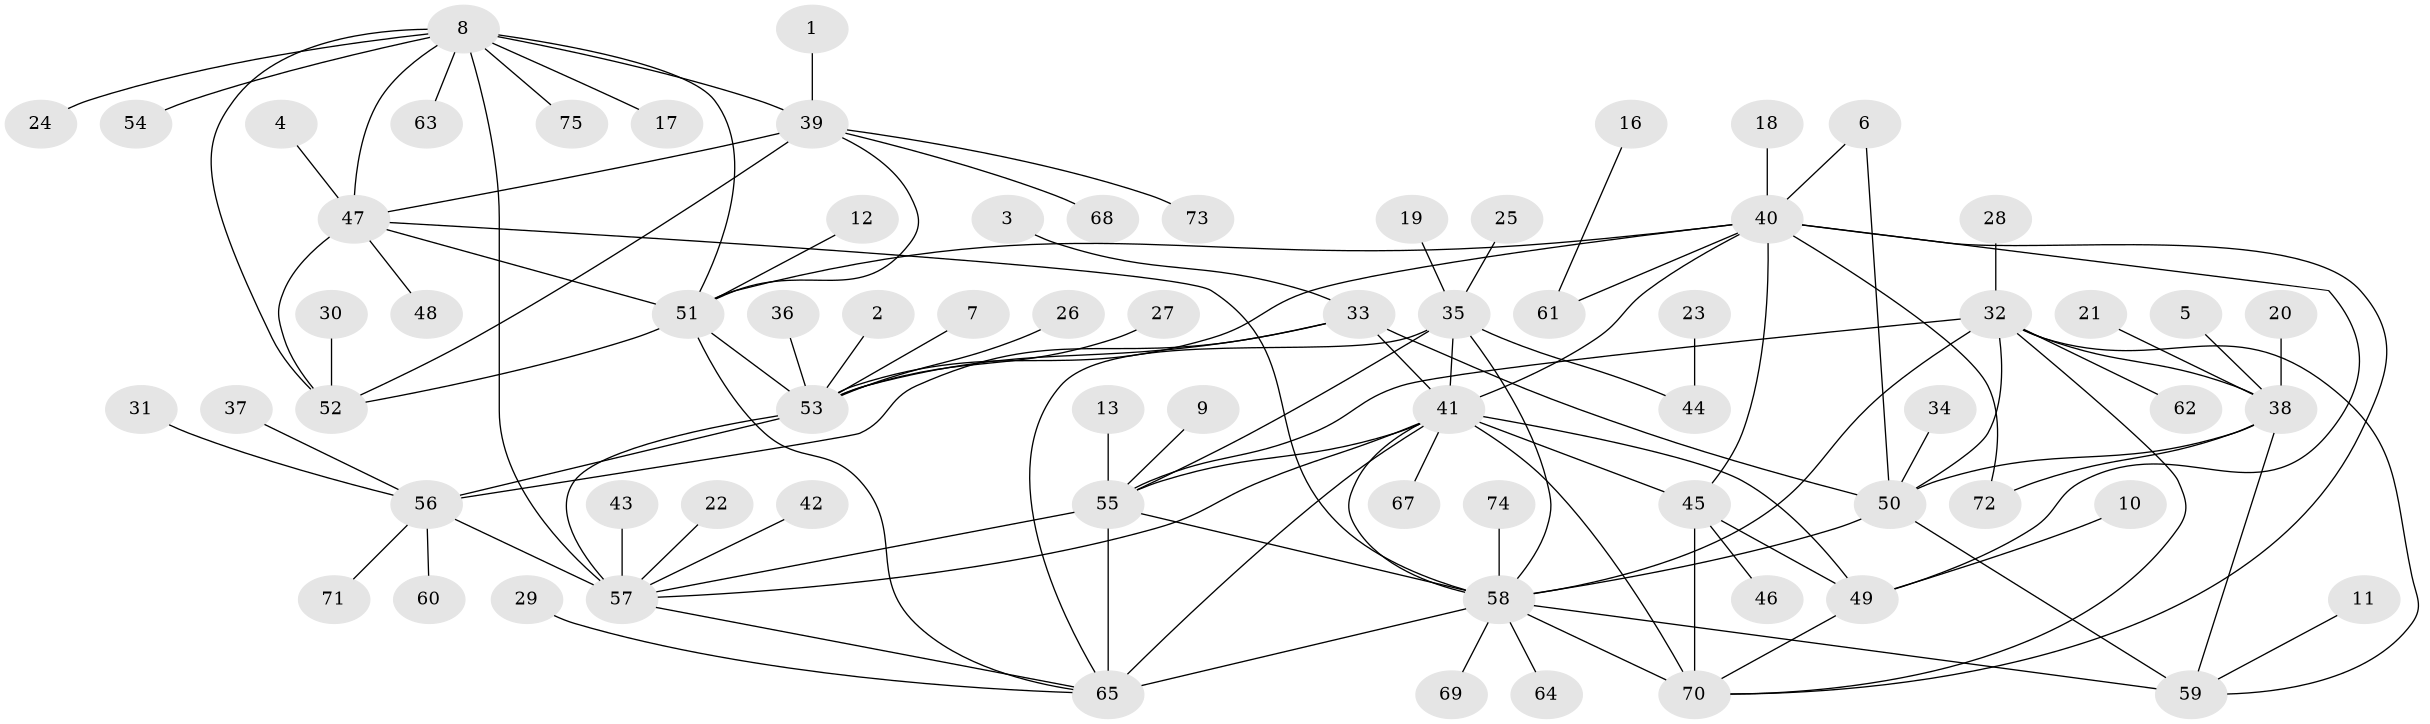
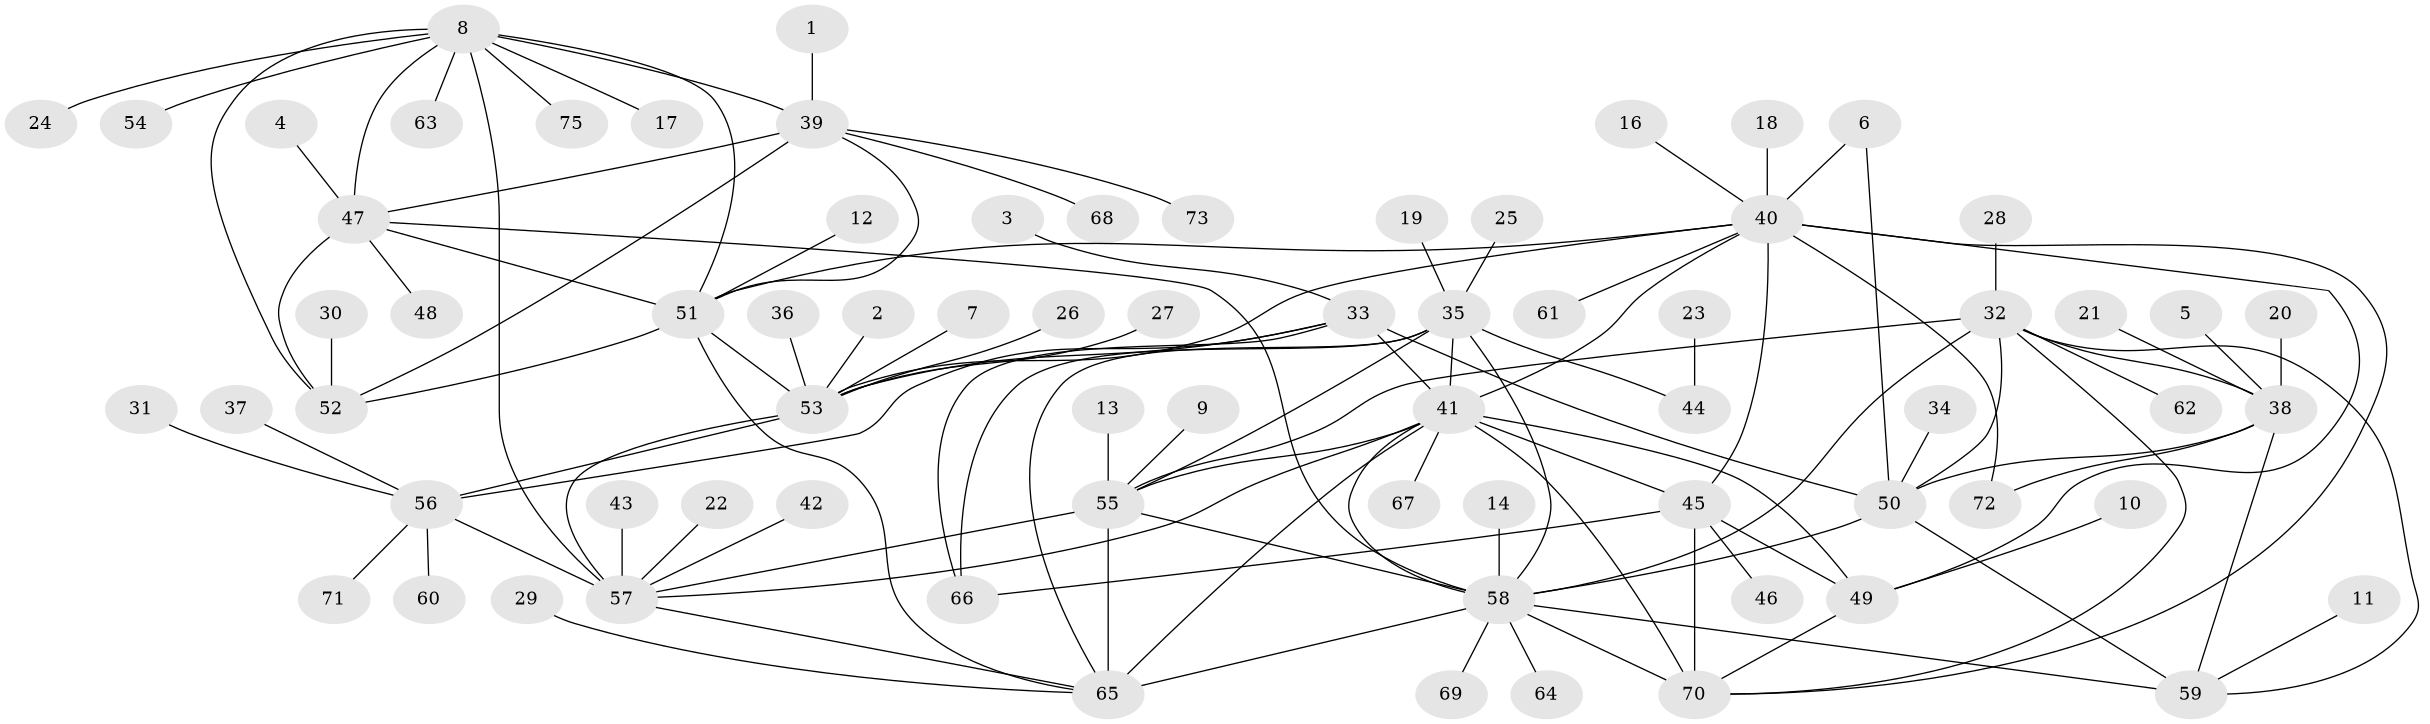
(1590, 219) -> (1699, 172)
(1499, 505) -> (1499, 505)
none -> (963, 600)
